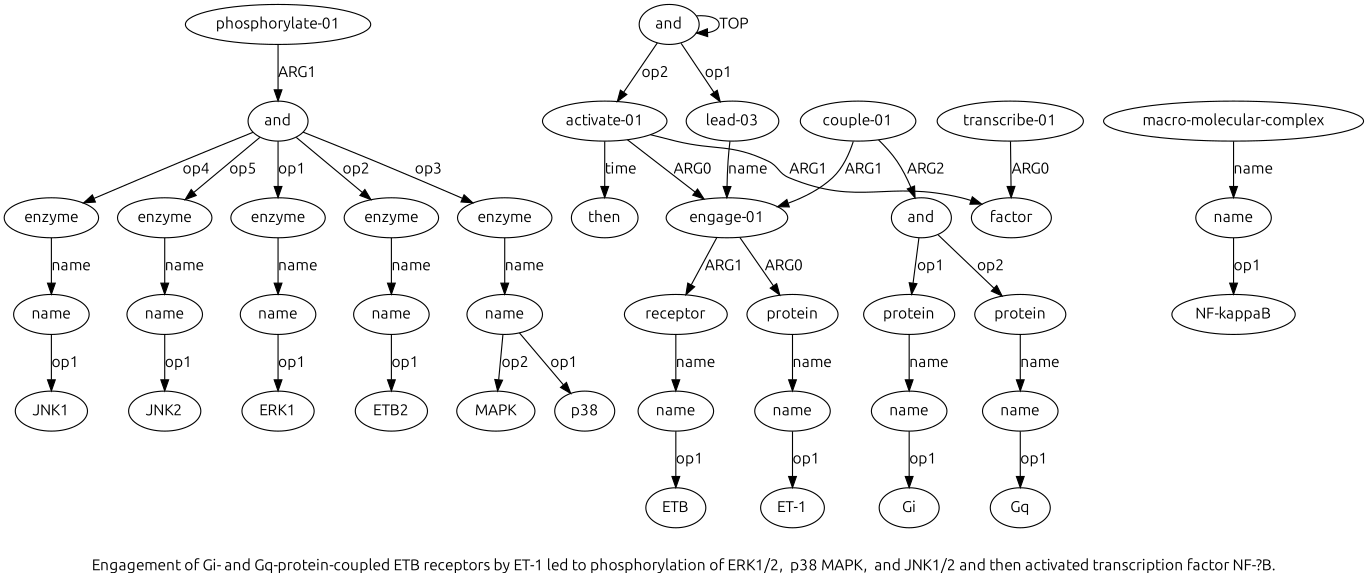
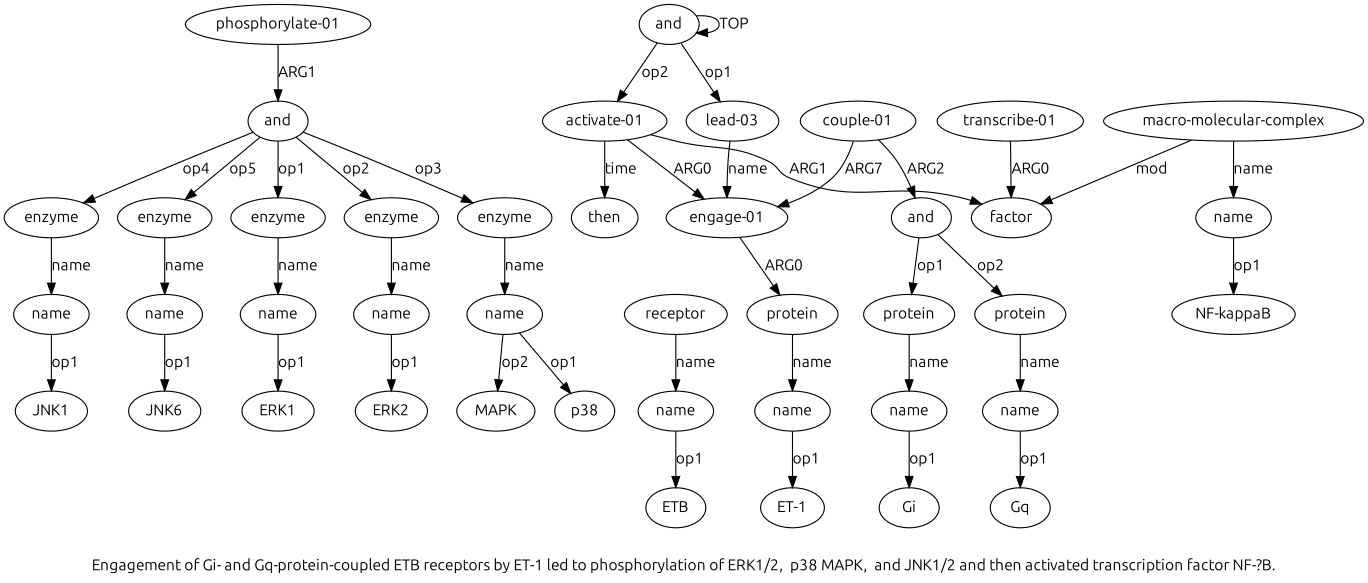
(864, 169) -> (864, 169)
none -> (1121, 170)
(704, 261) -> none
(165, 411) -> (165, 411)
(391, 411) -> (391, 411)
